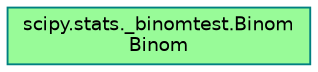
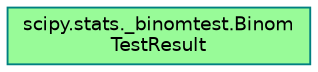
(159, 36) -> (159, 36)
